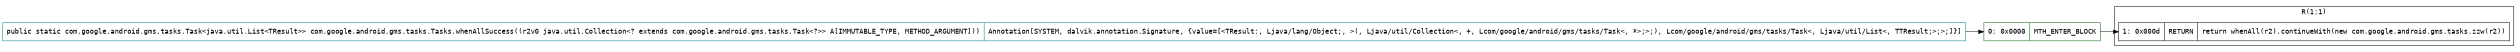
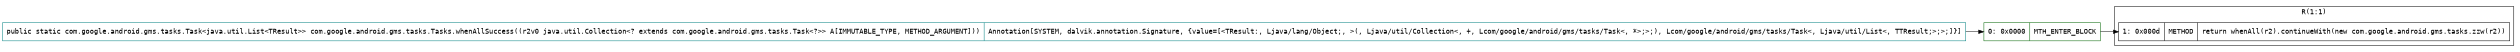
(2181, 32) -> (2181, 32)
